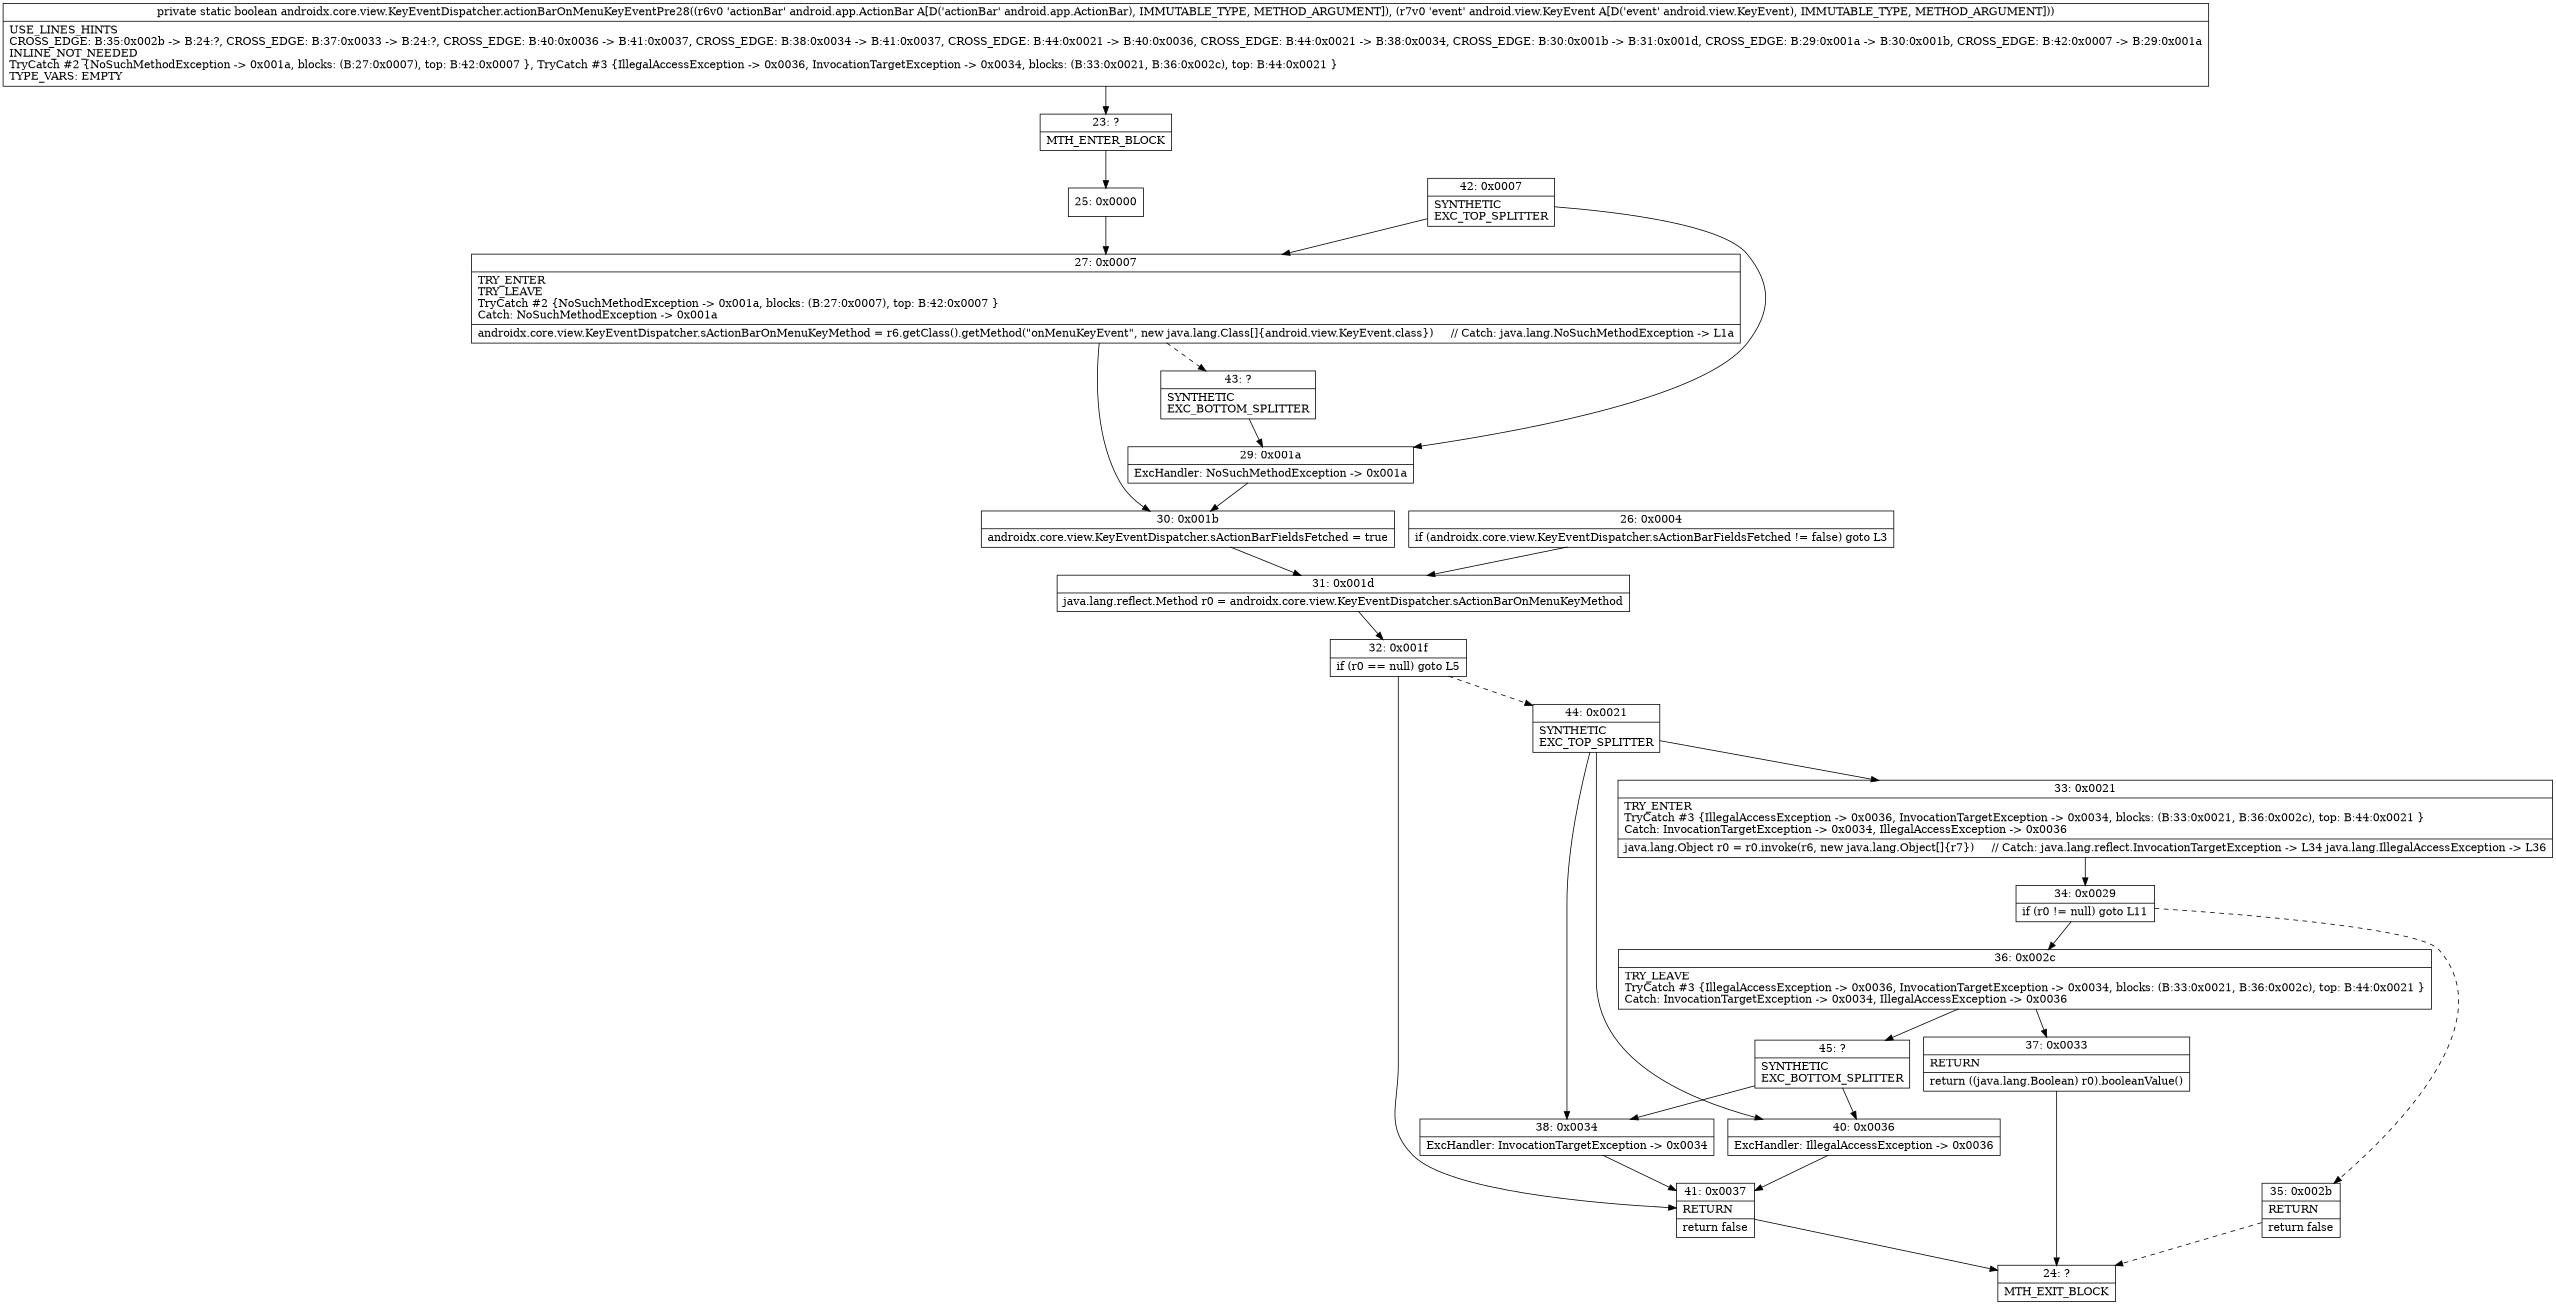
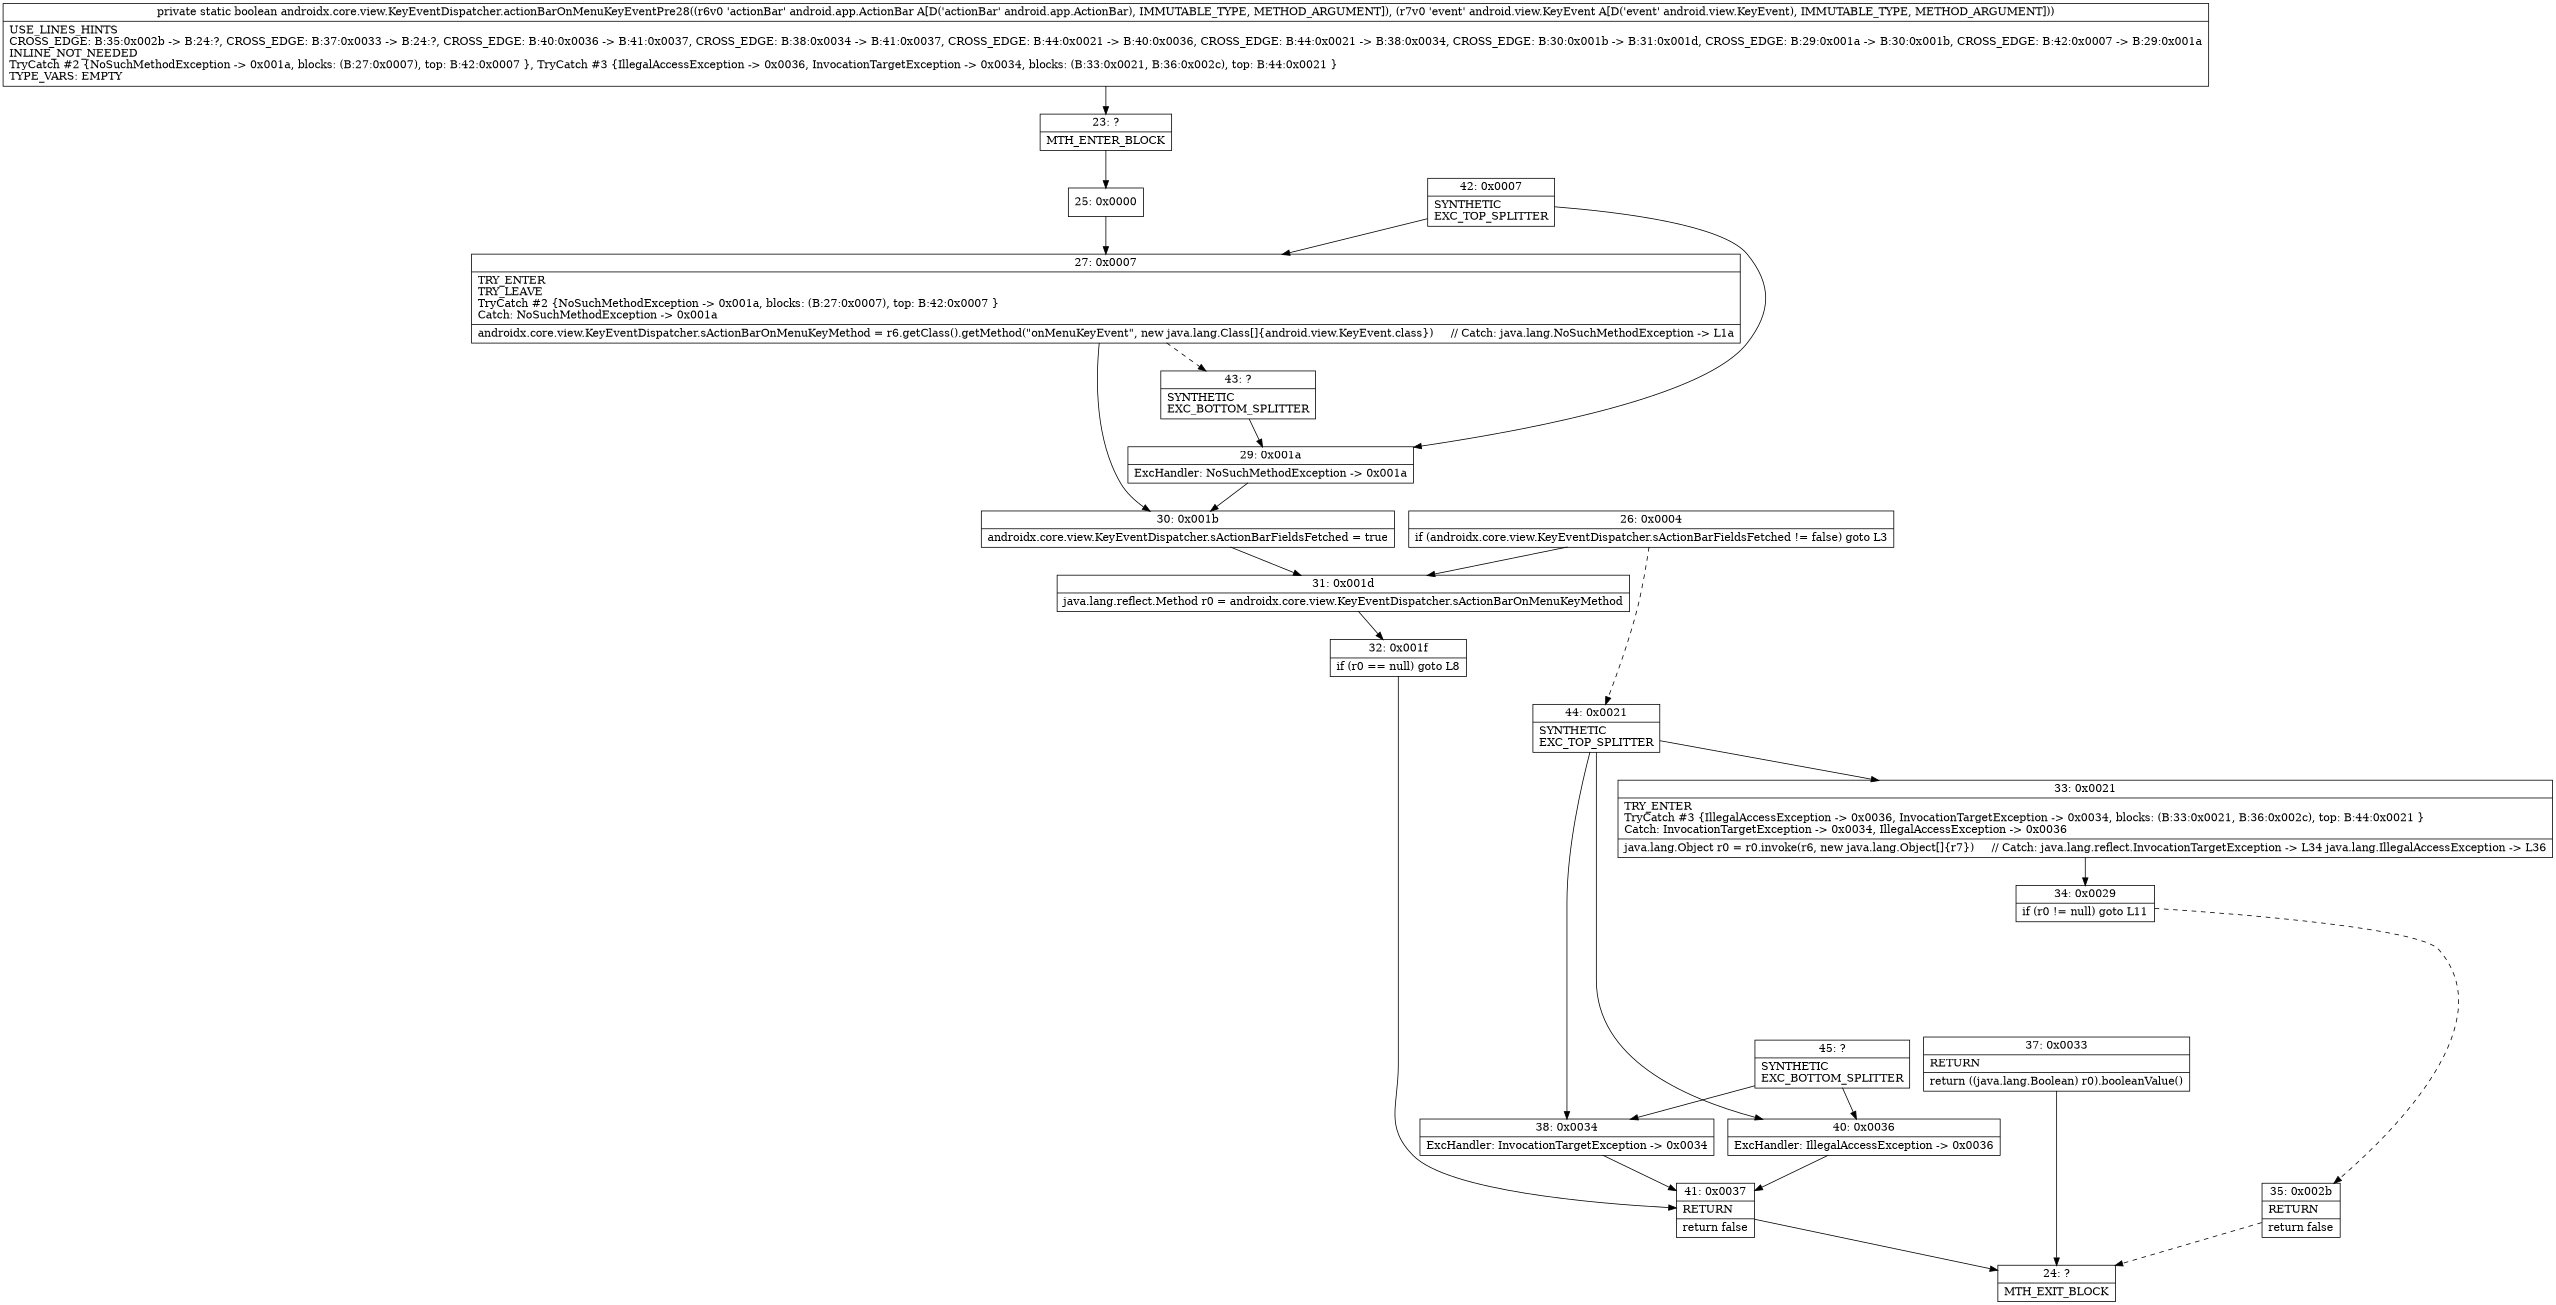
(1398, 667) -> (1398, 667)
(1487, 690) -> (1633, 623)
(2025, 979) -> none
